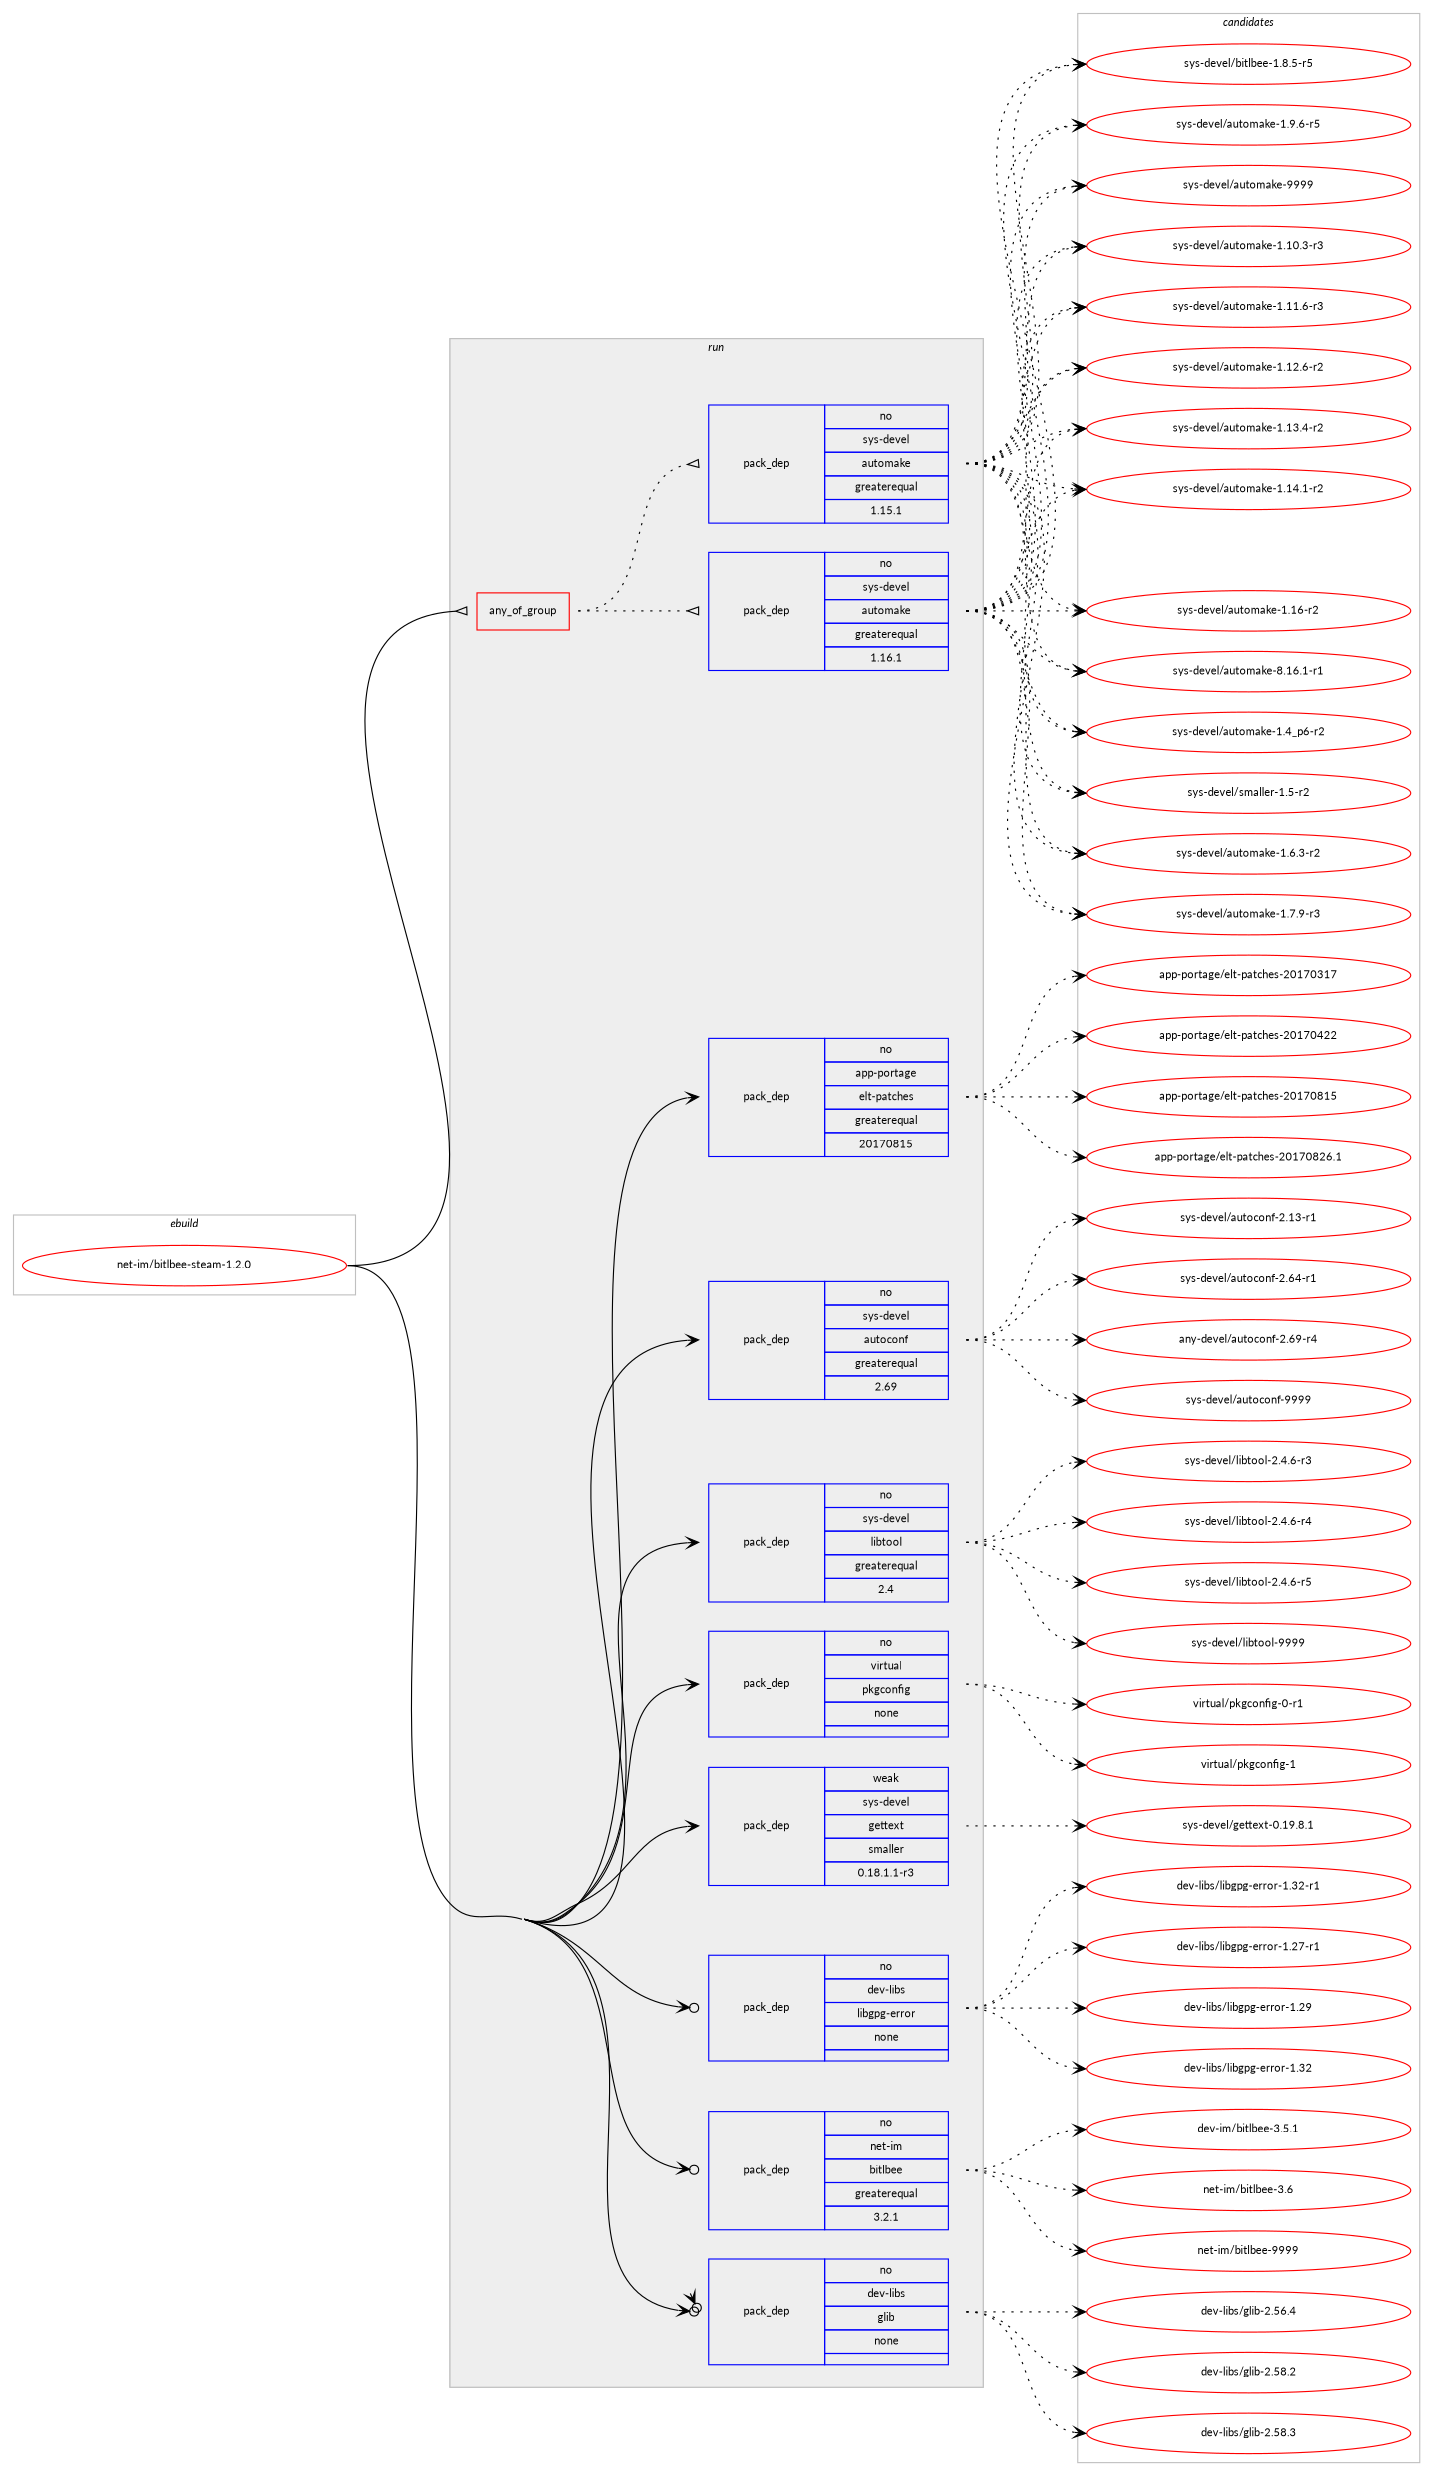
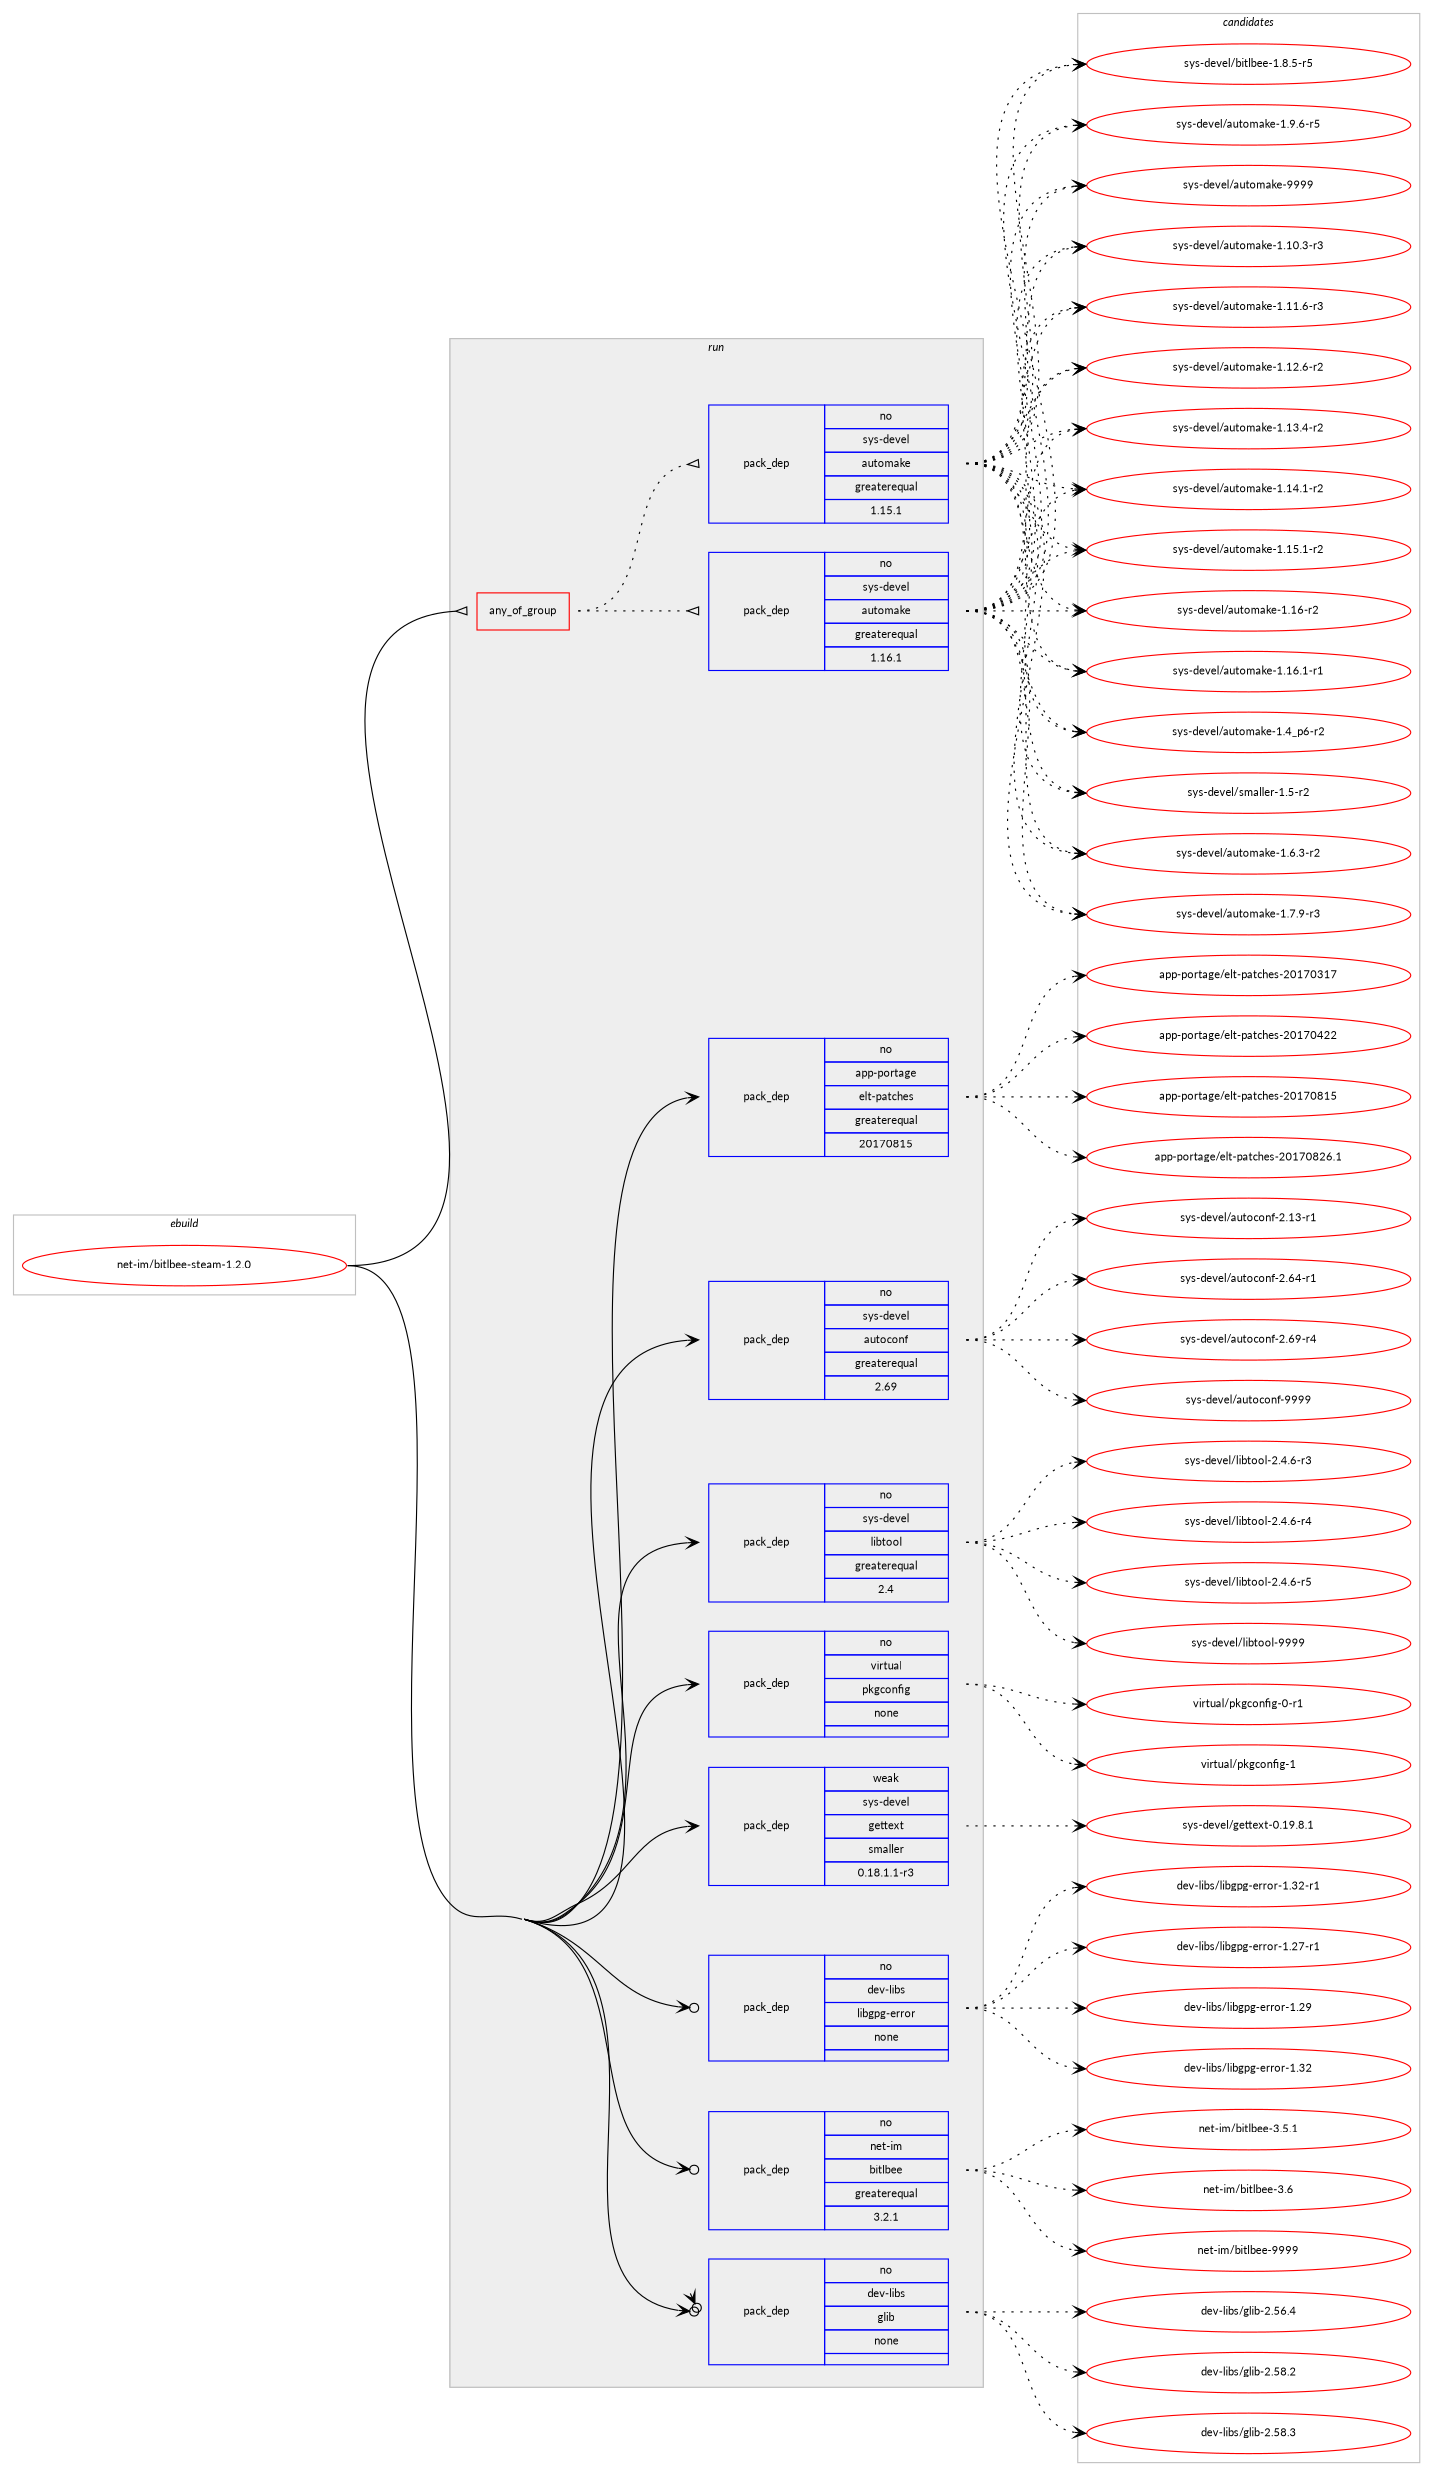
none -> (1249, 550)
(1249, 672) -> (1249, 672)
(1249, 1340) -> (1249, 1340)
(1249, 2130) -> (1249, 2130)
